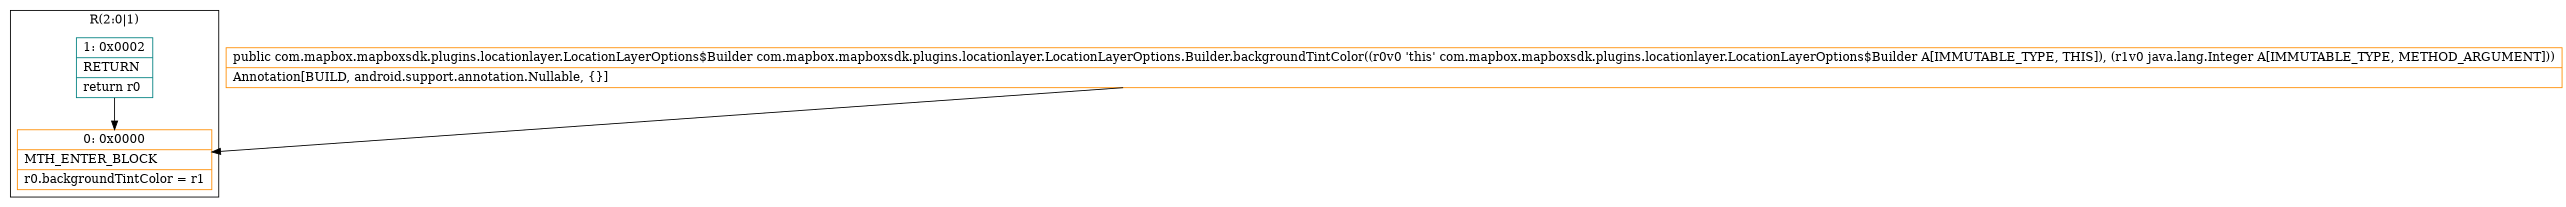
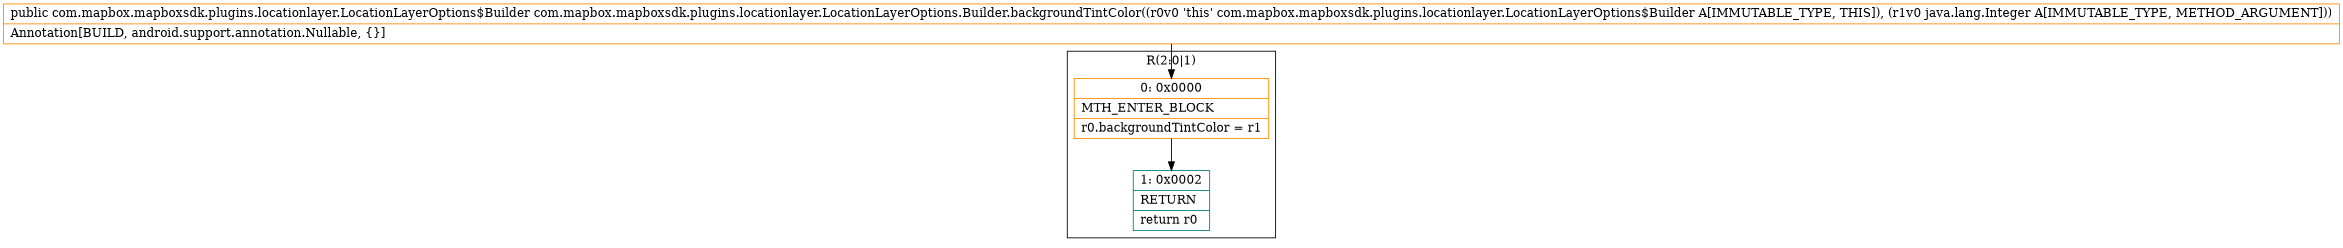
(115, 109) -> (1171, 150)
